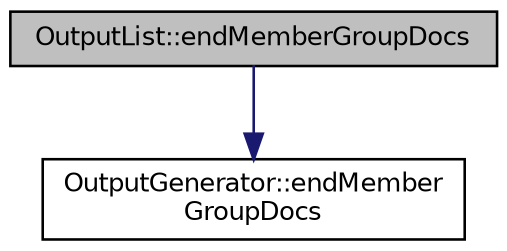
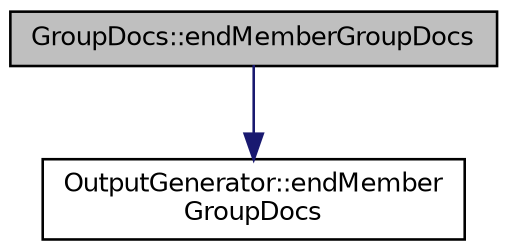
(254, 39) -> (254, 39)
